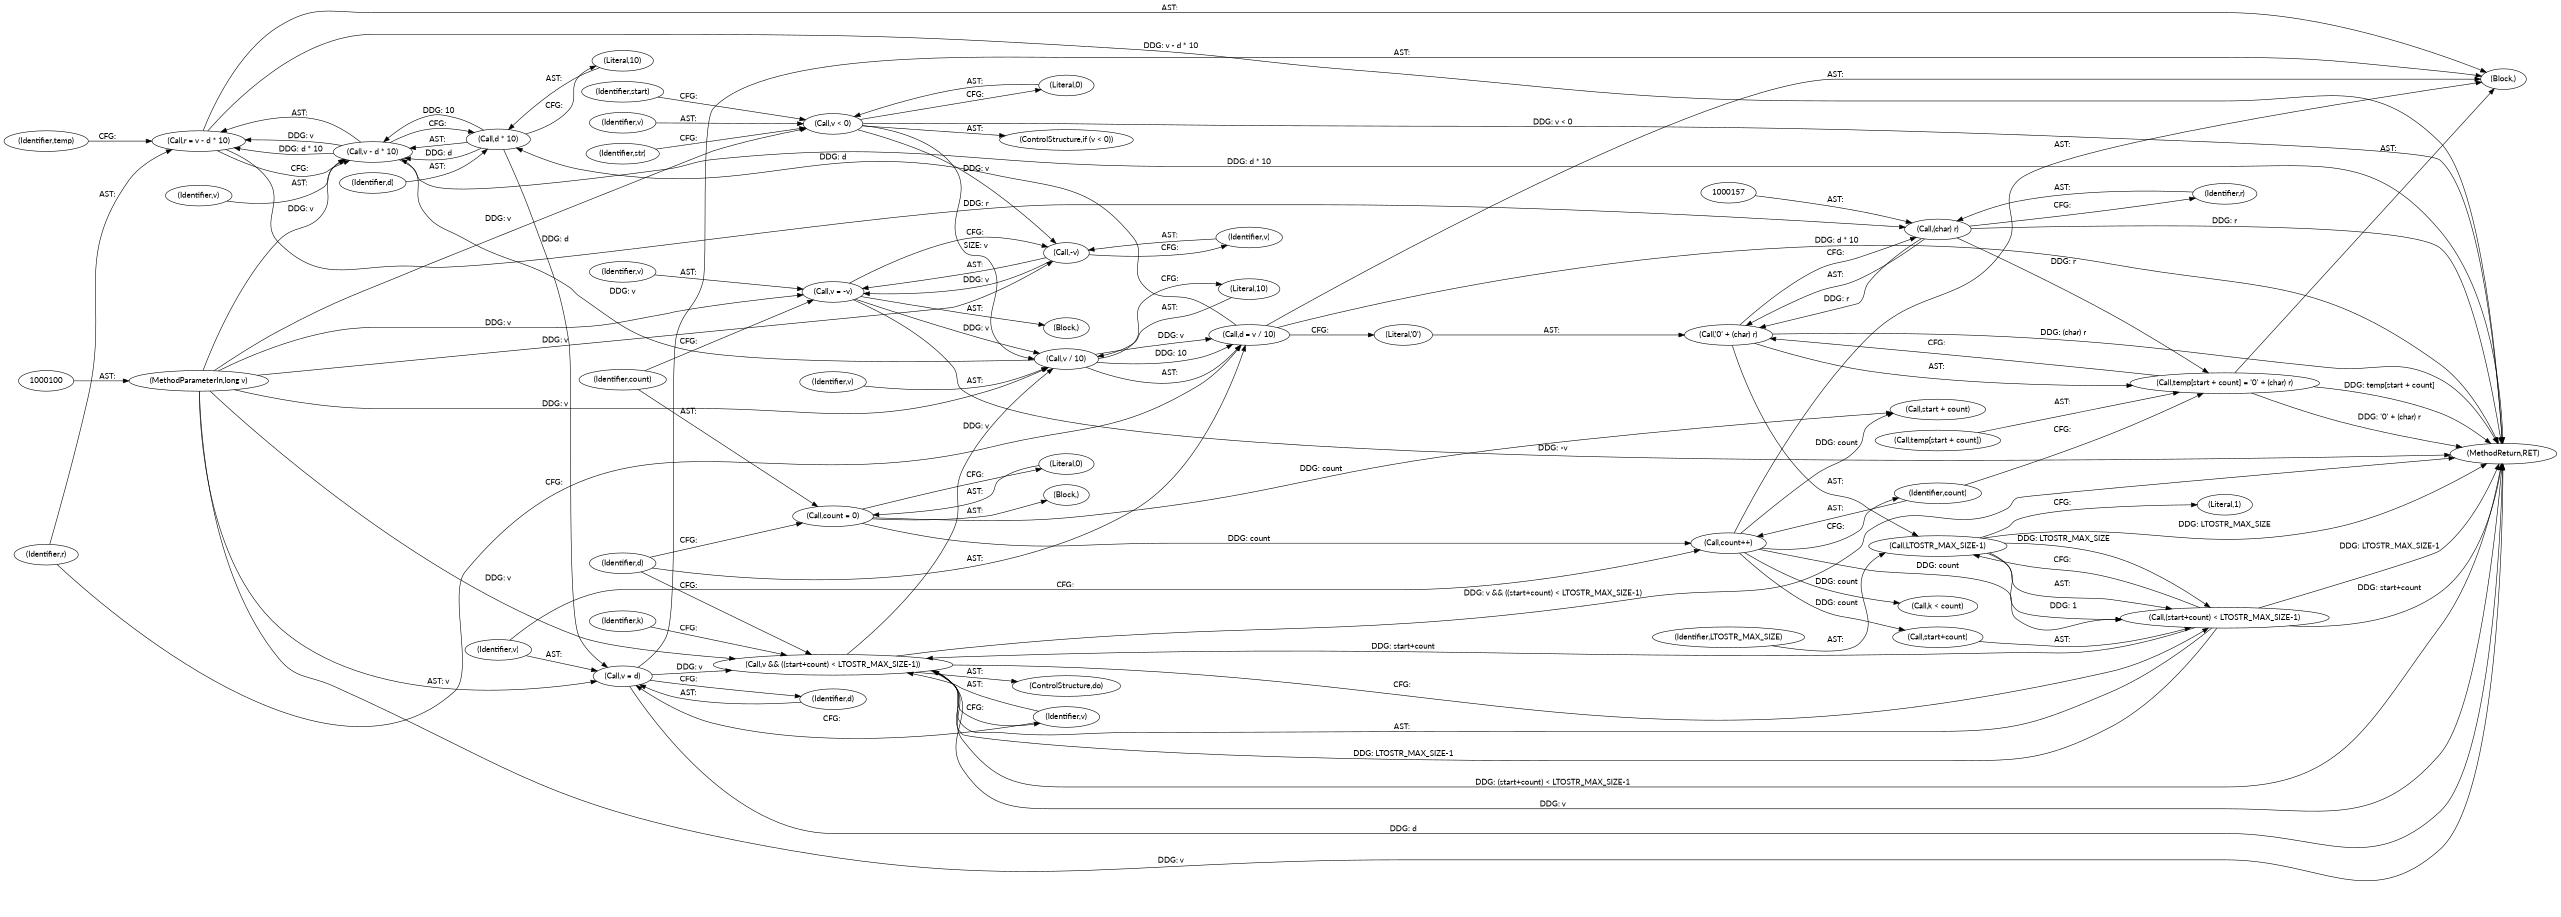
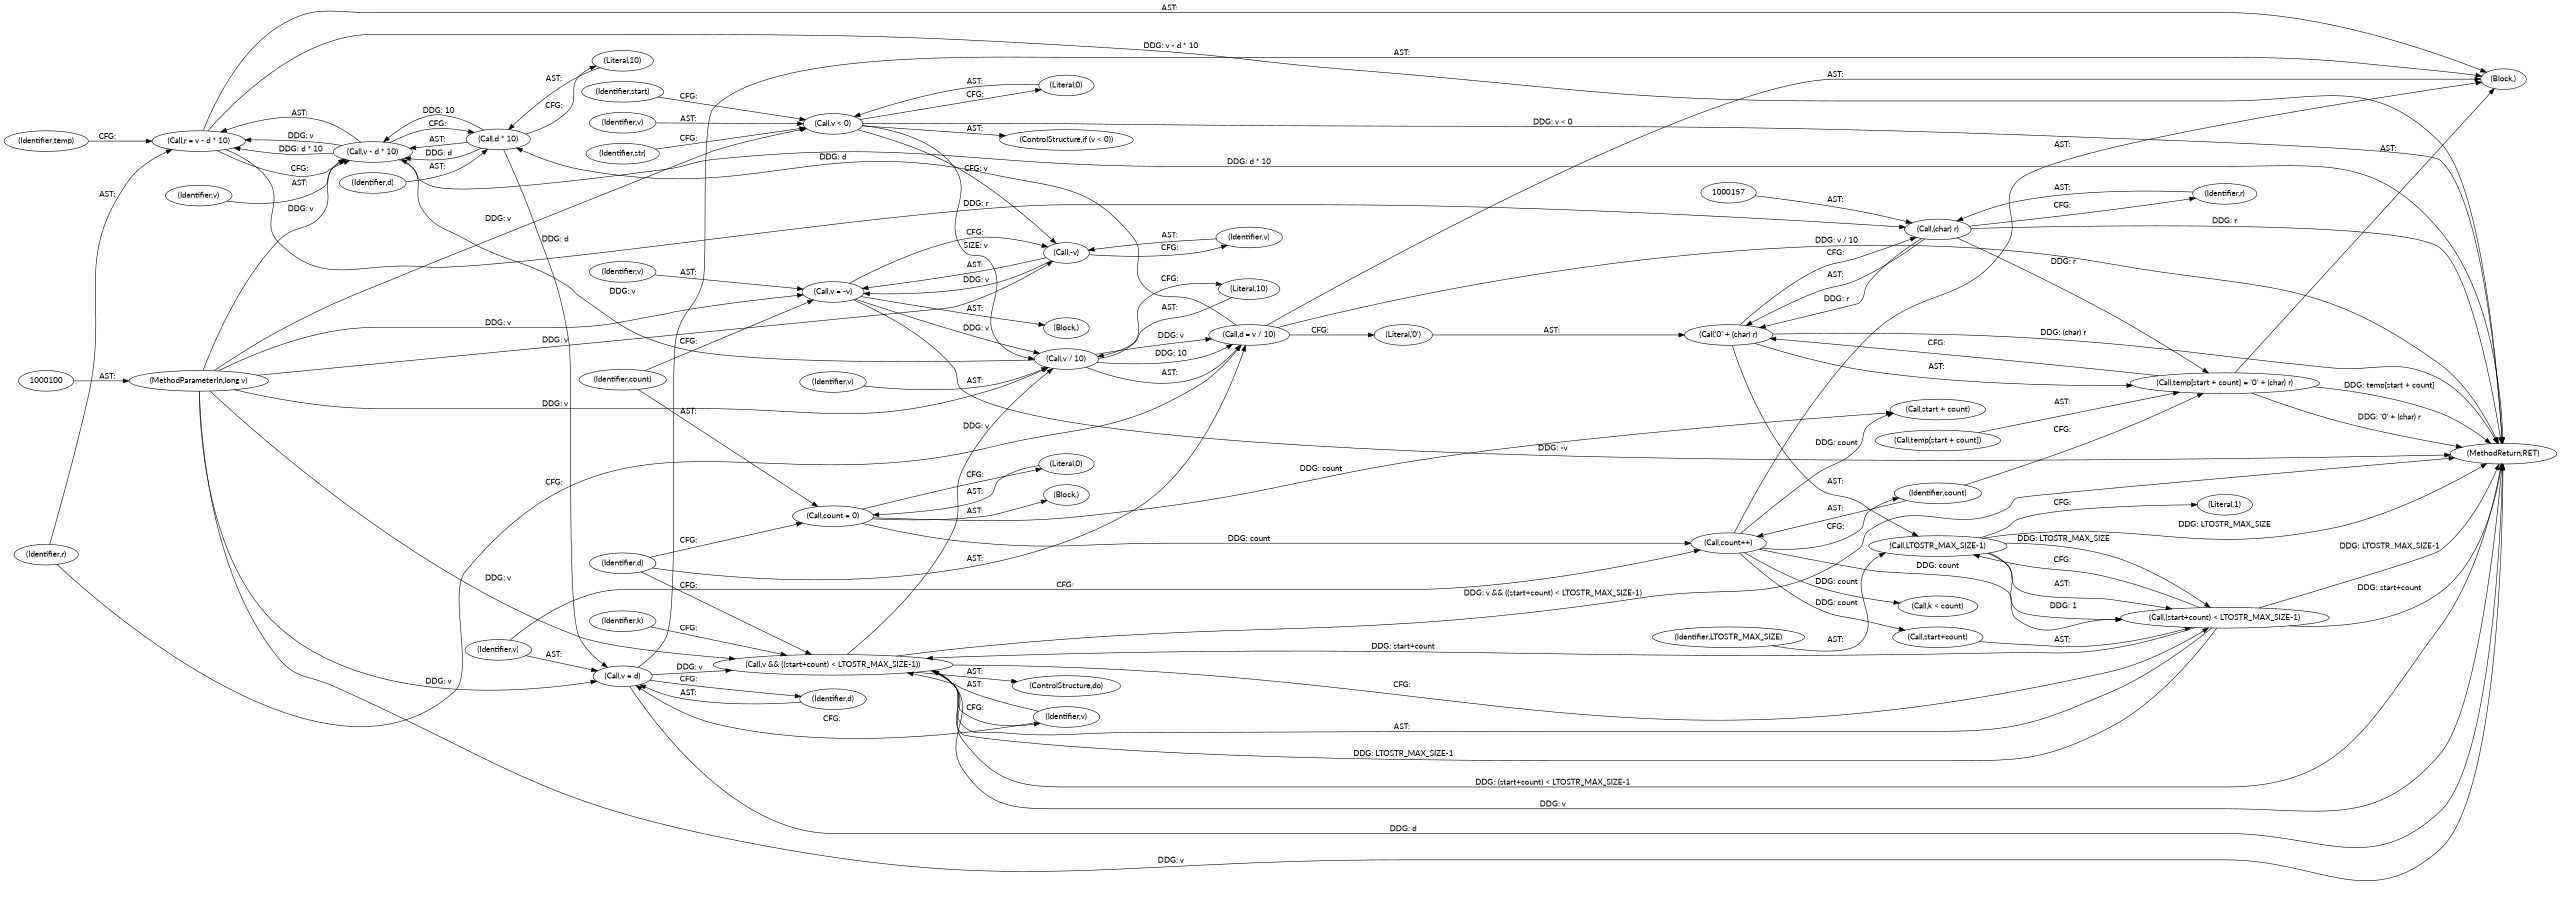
(976, 169) -> (976, 169)
(1837, 241) -> (1837, 241)
(439, 682) -> (439, 682)
